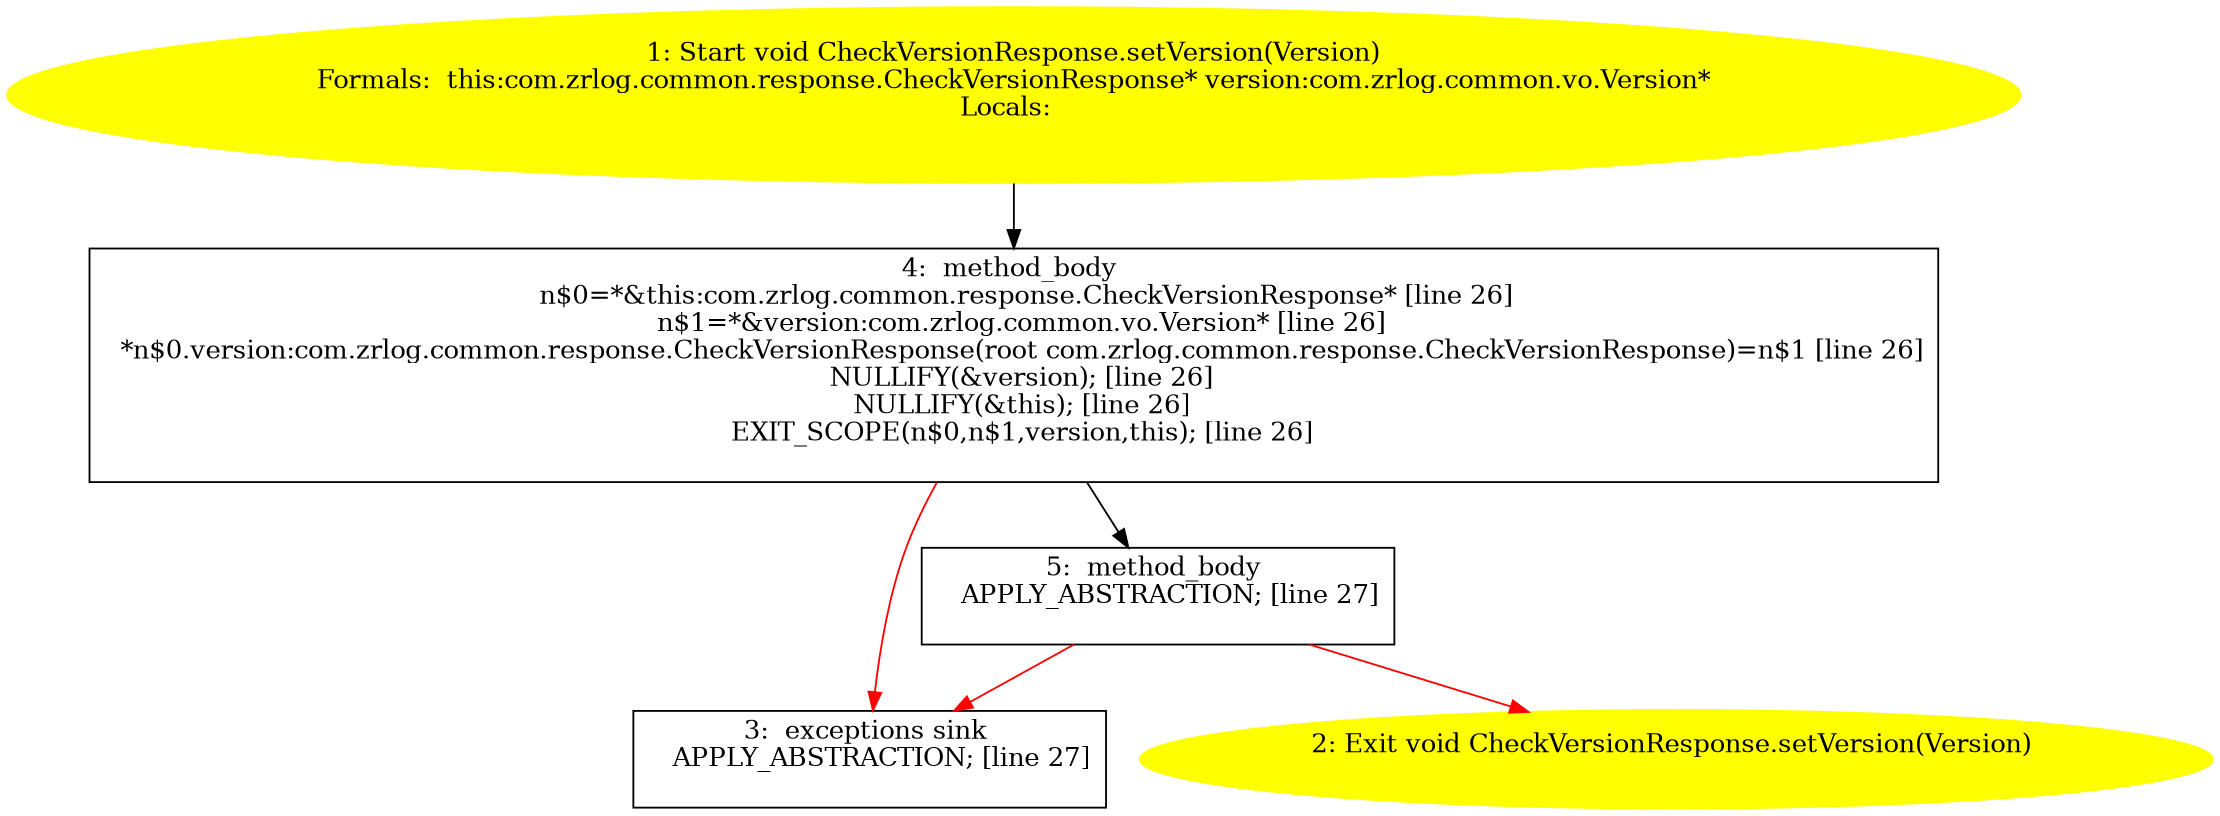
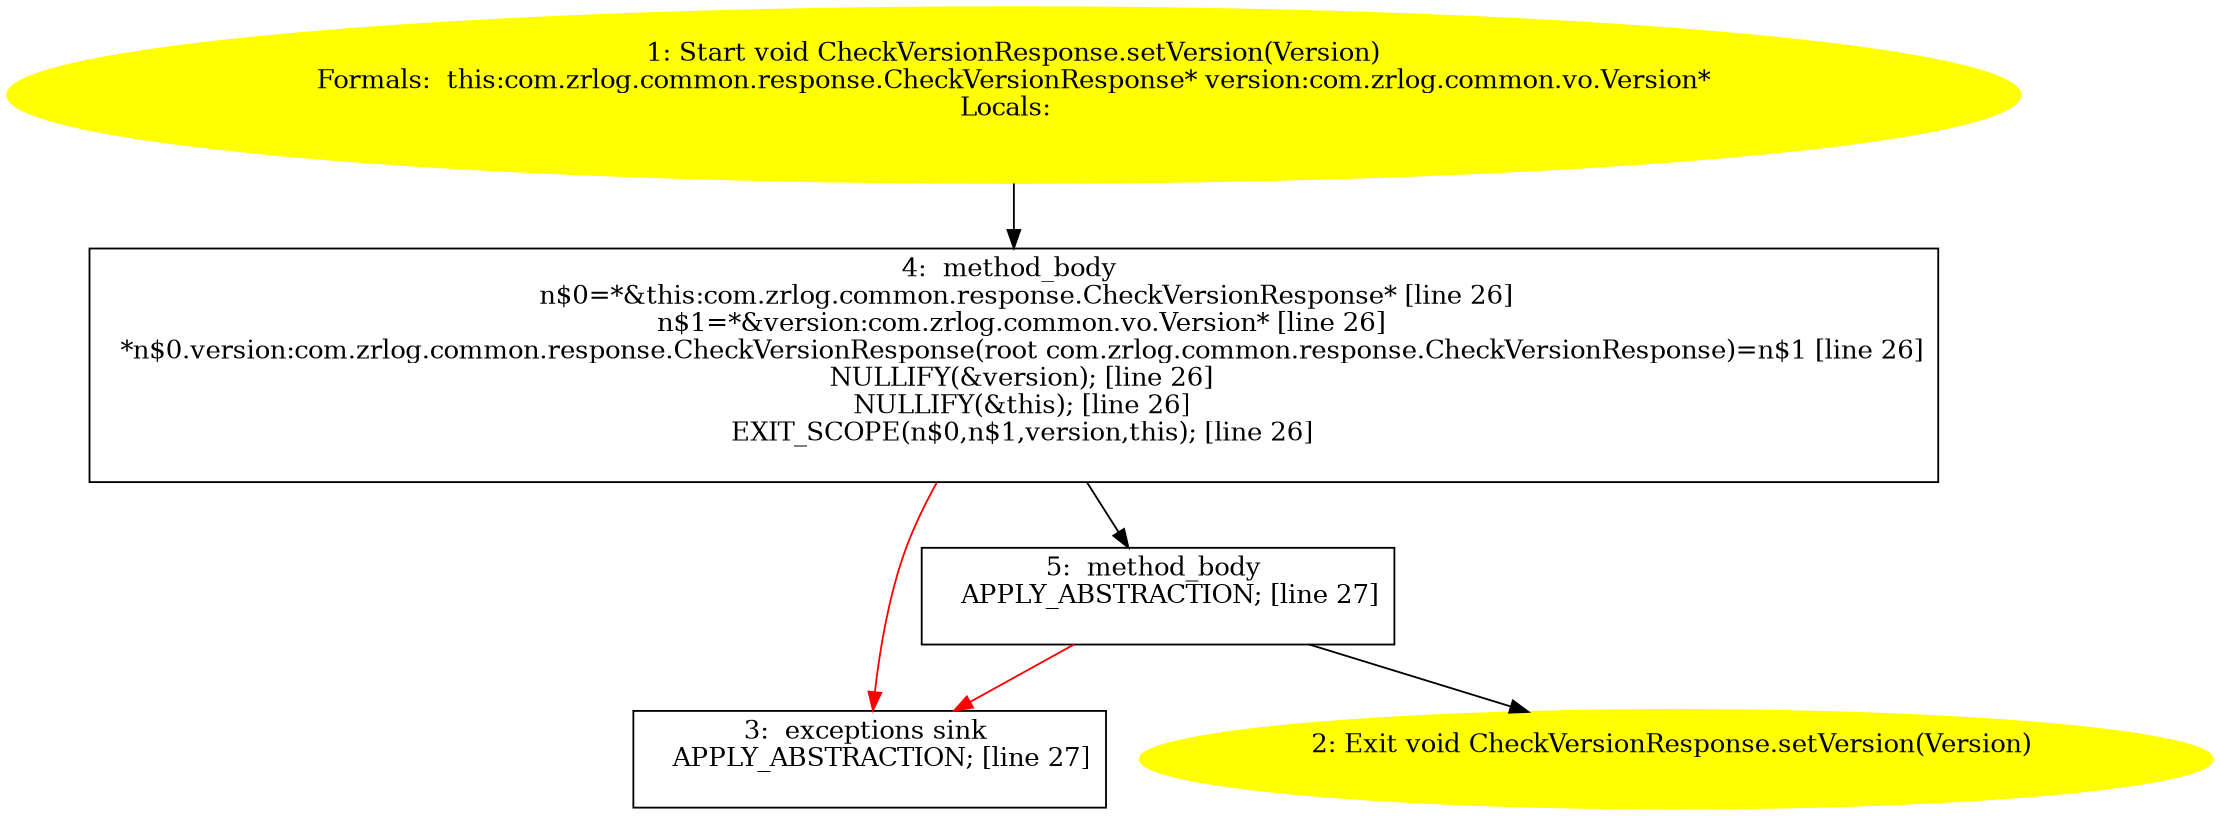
(1410, 675) -> (1410, 675)
